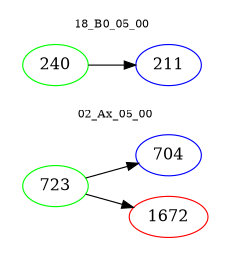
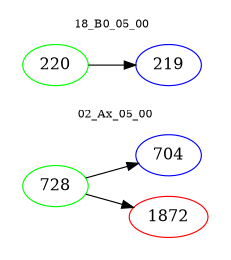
(55, 65) -> (55, 65)
(169, 65) -> (169, 65)
(55, 186) -> (55, 186)
(169, 217) -> (169, 217)
